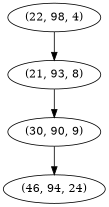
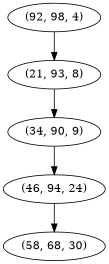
(54, 17) -> (54, 17)
(54, 132) -> (54, 132)
none -> (54, 246)
